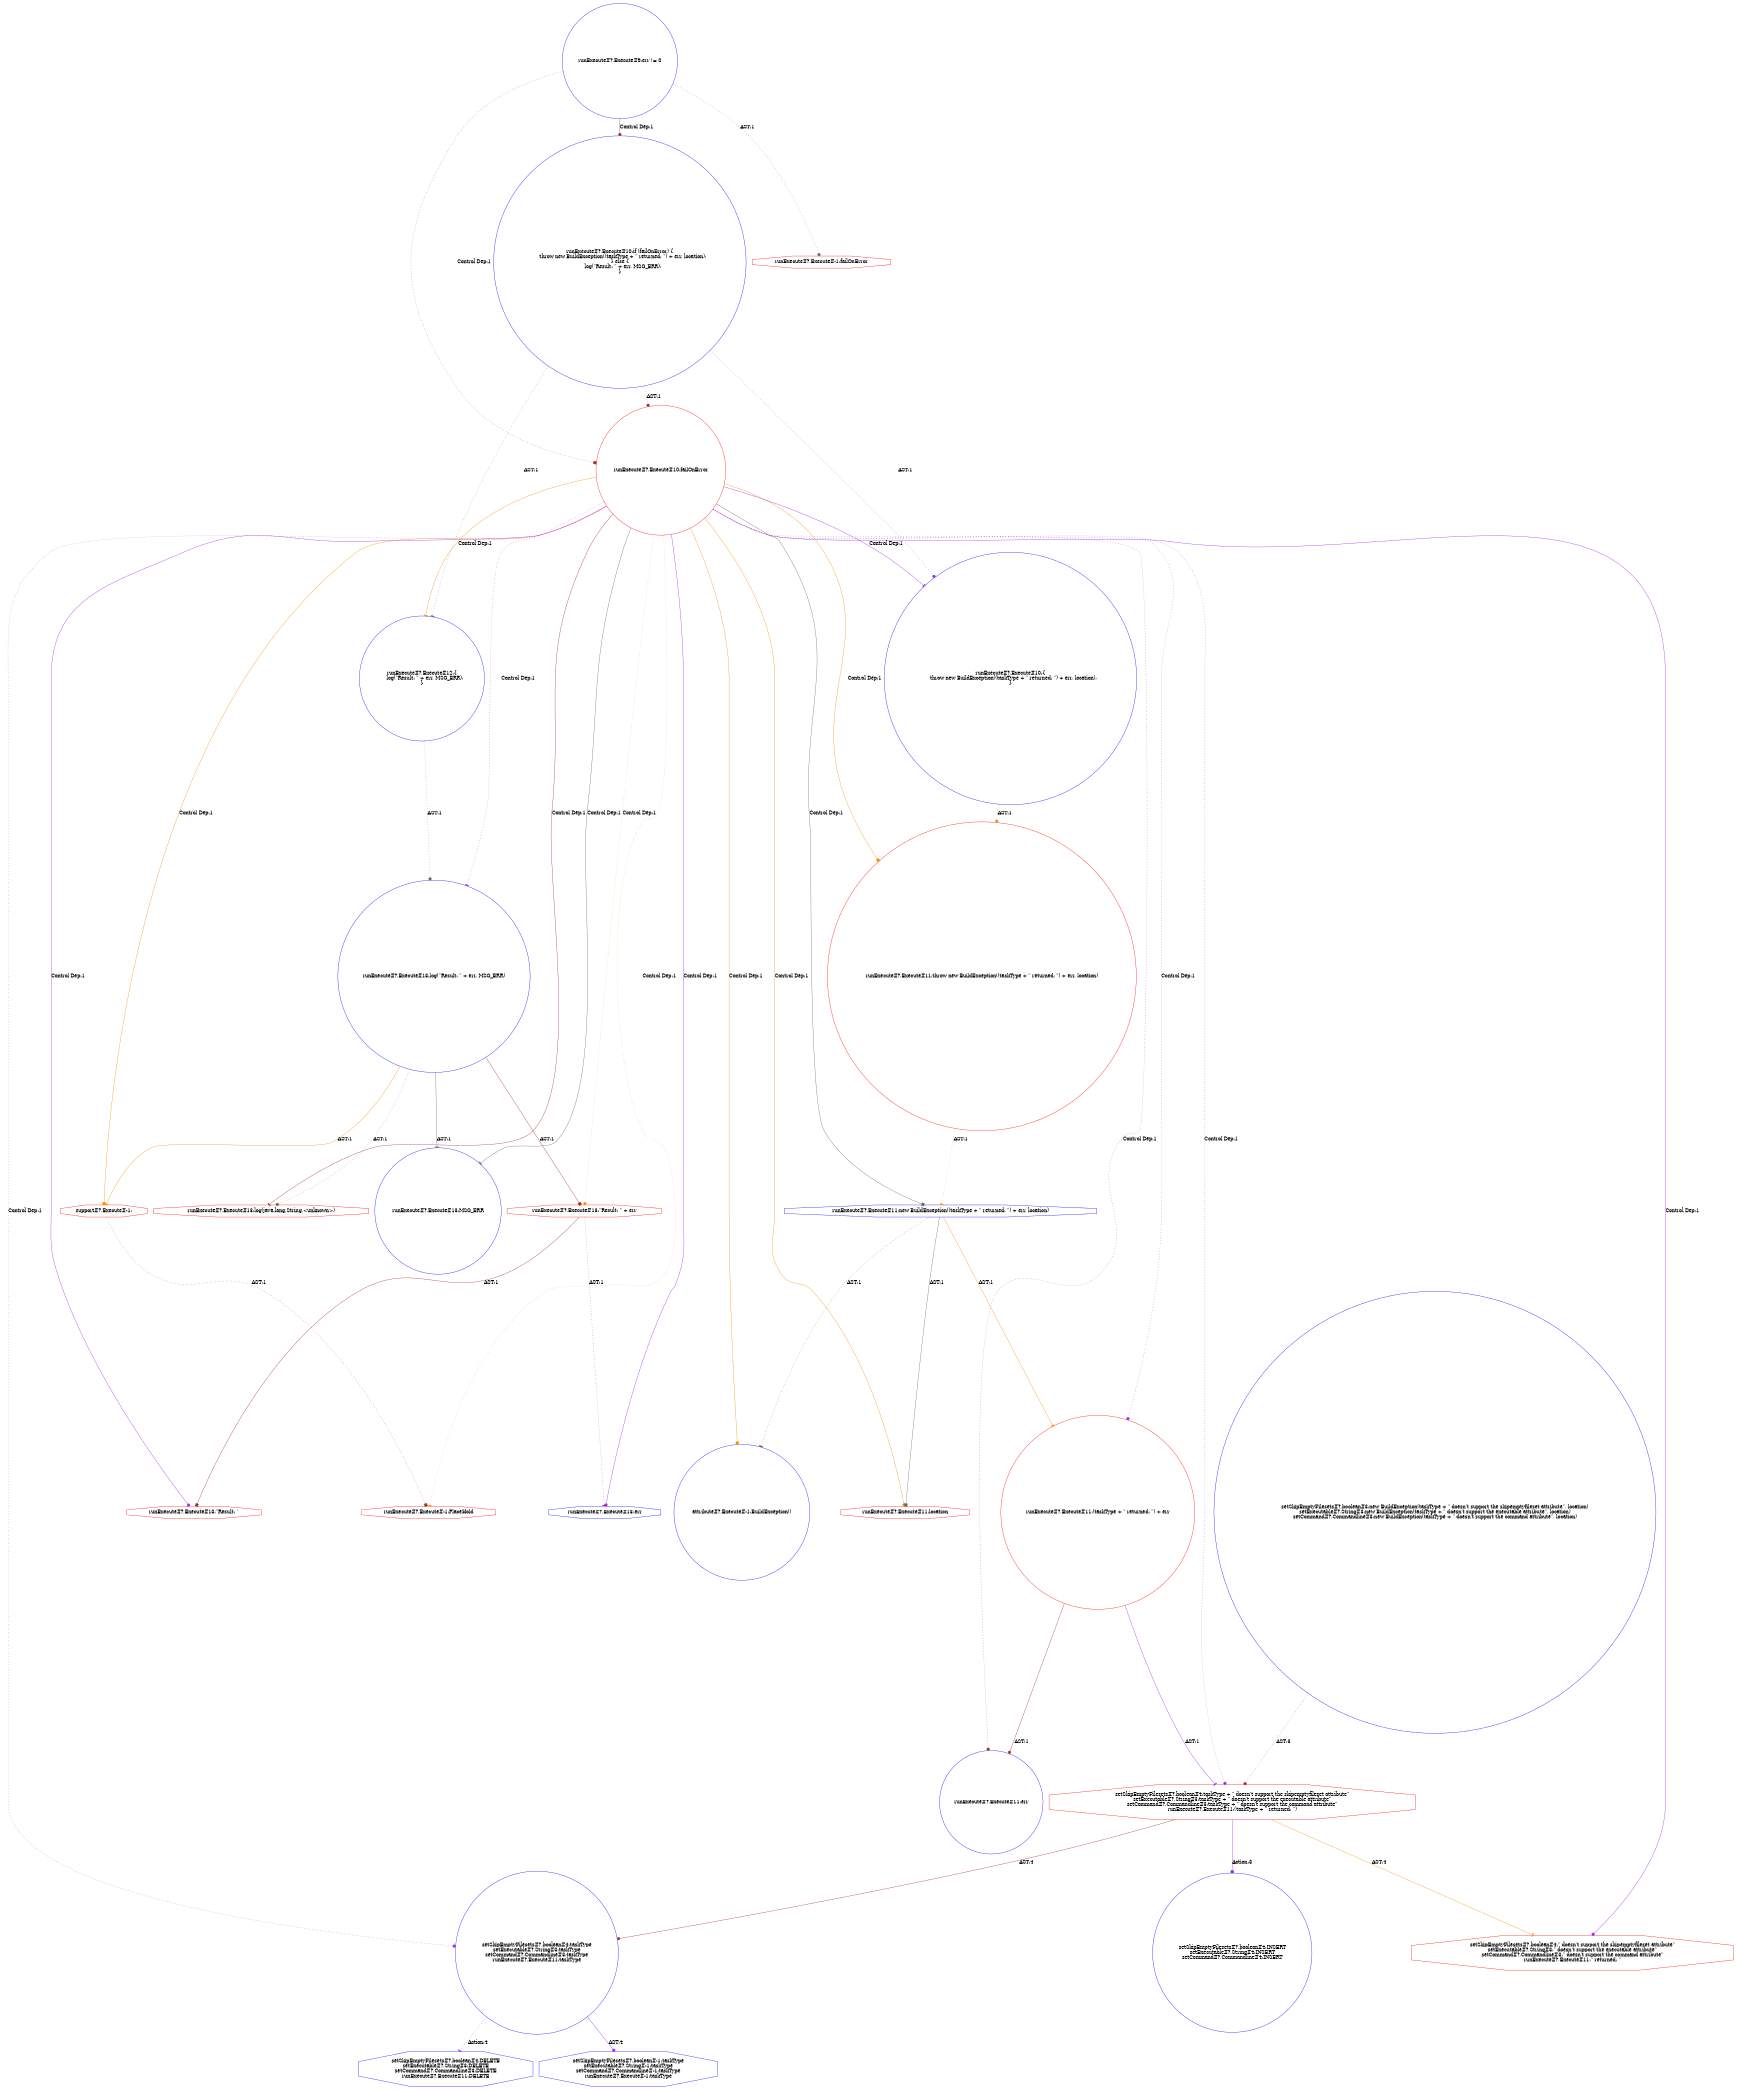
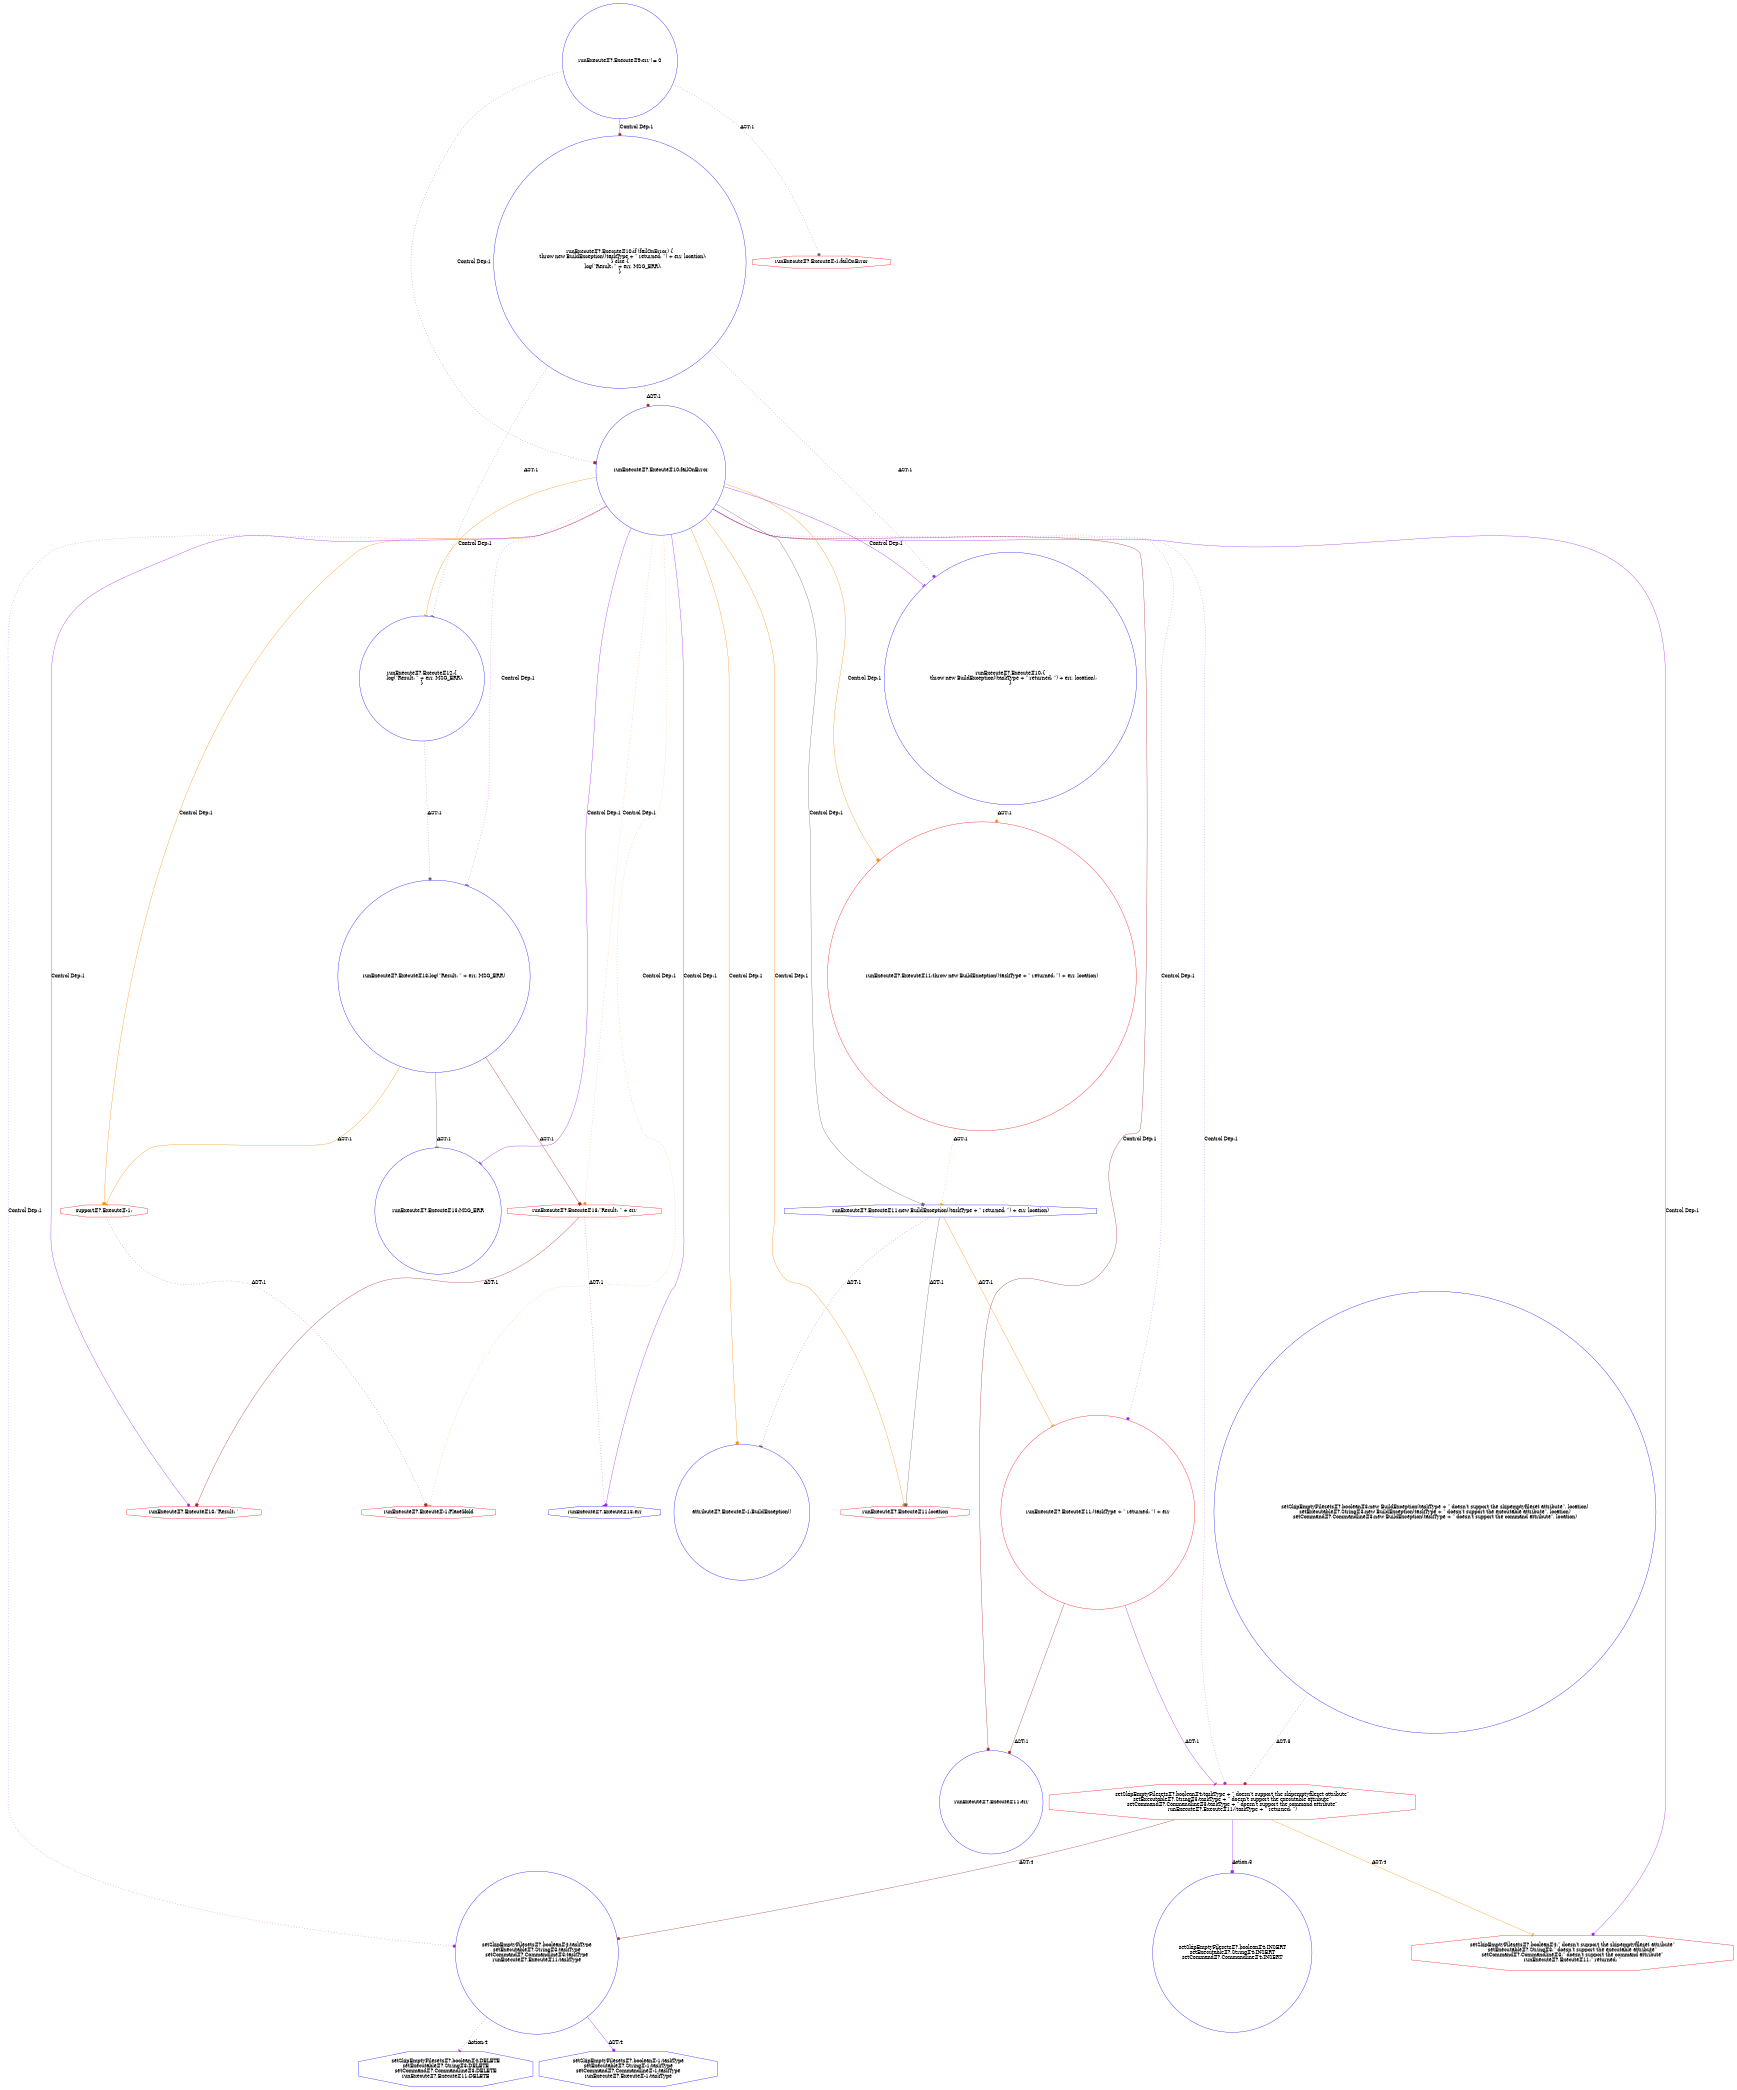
(661, 470) -> (661, 470)
(586, 875) -> (586, 875)
(1146, 990) -> (1146, 990)
(261, 1211) -> none
